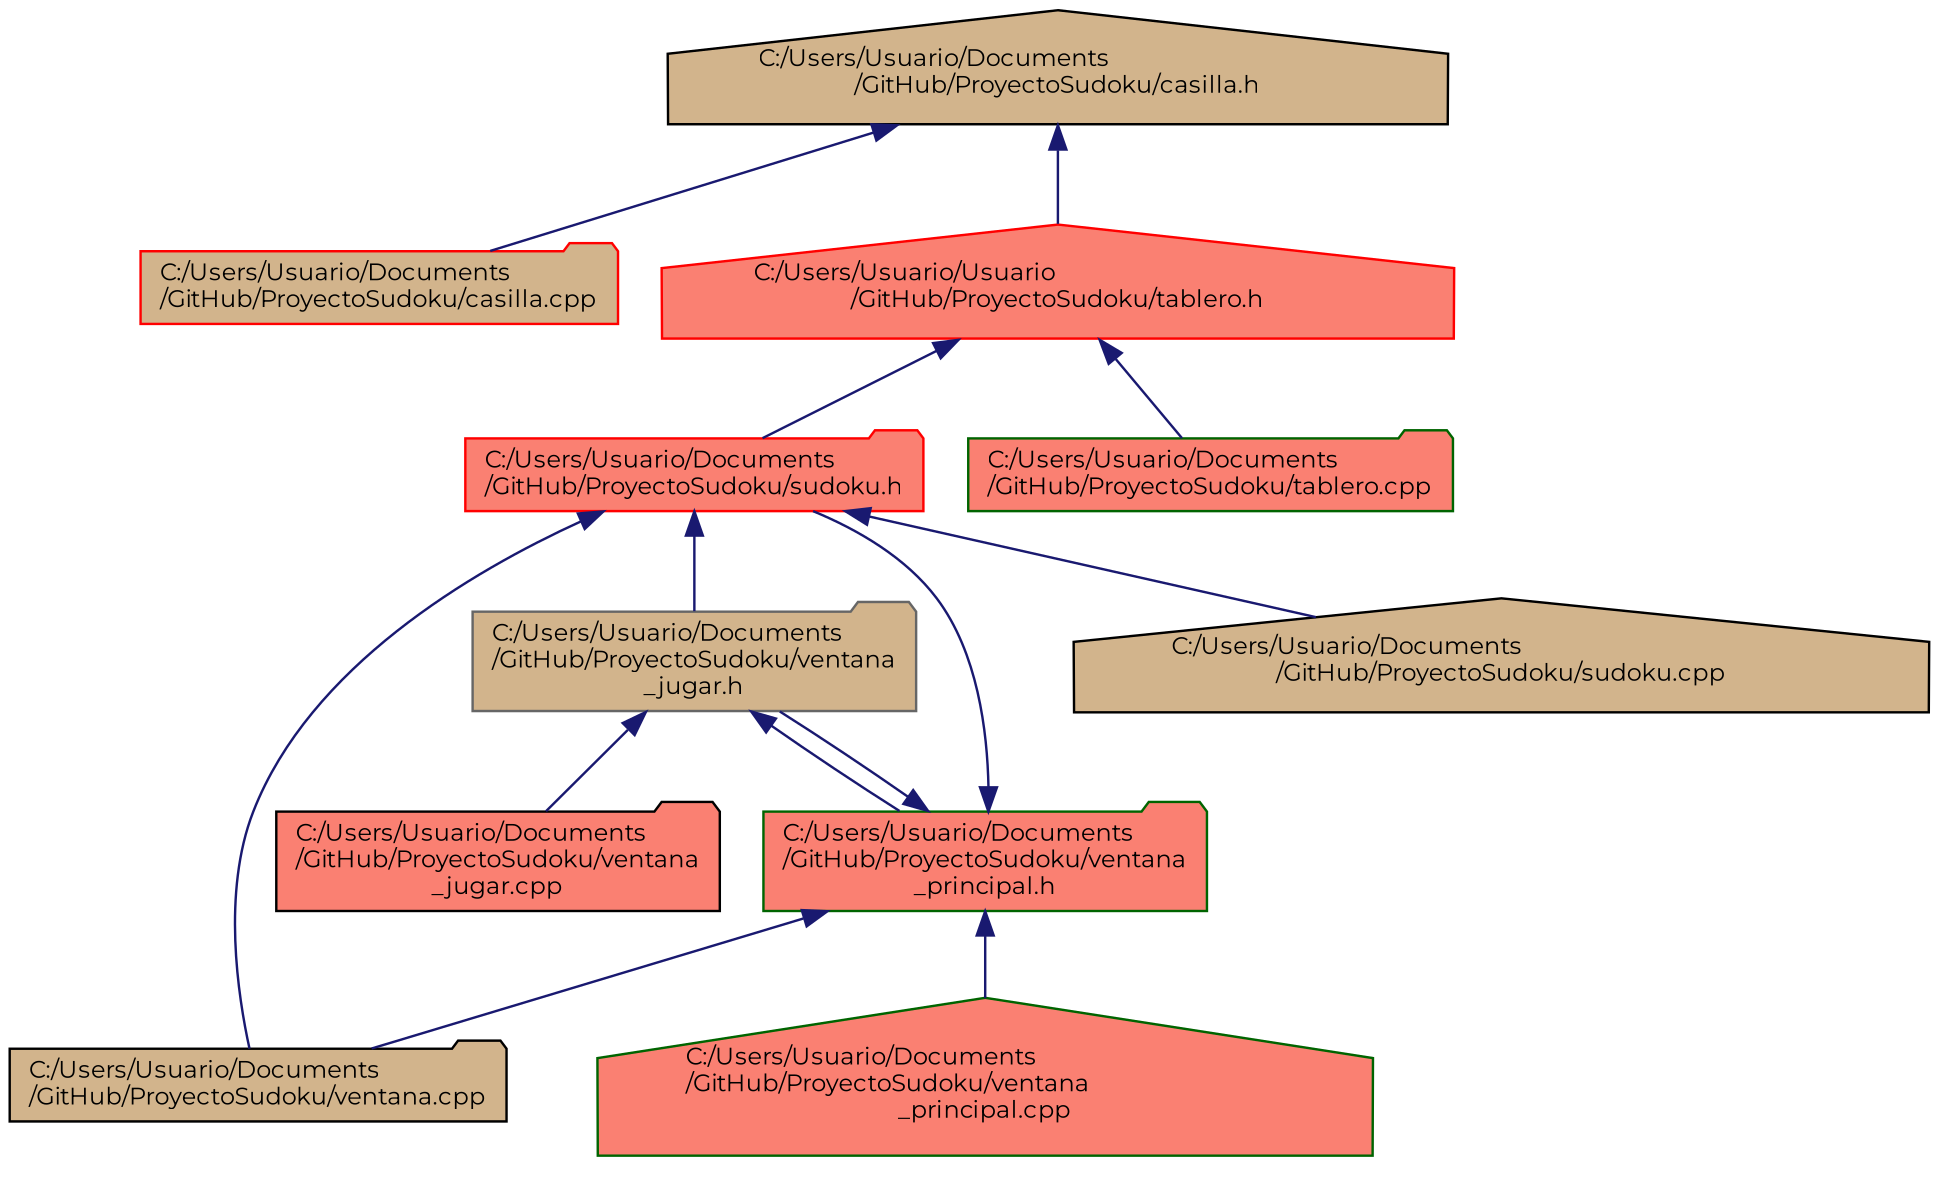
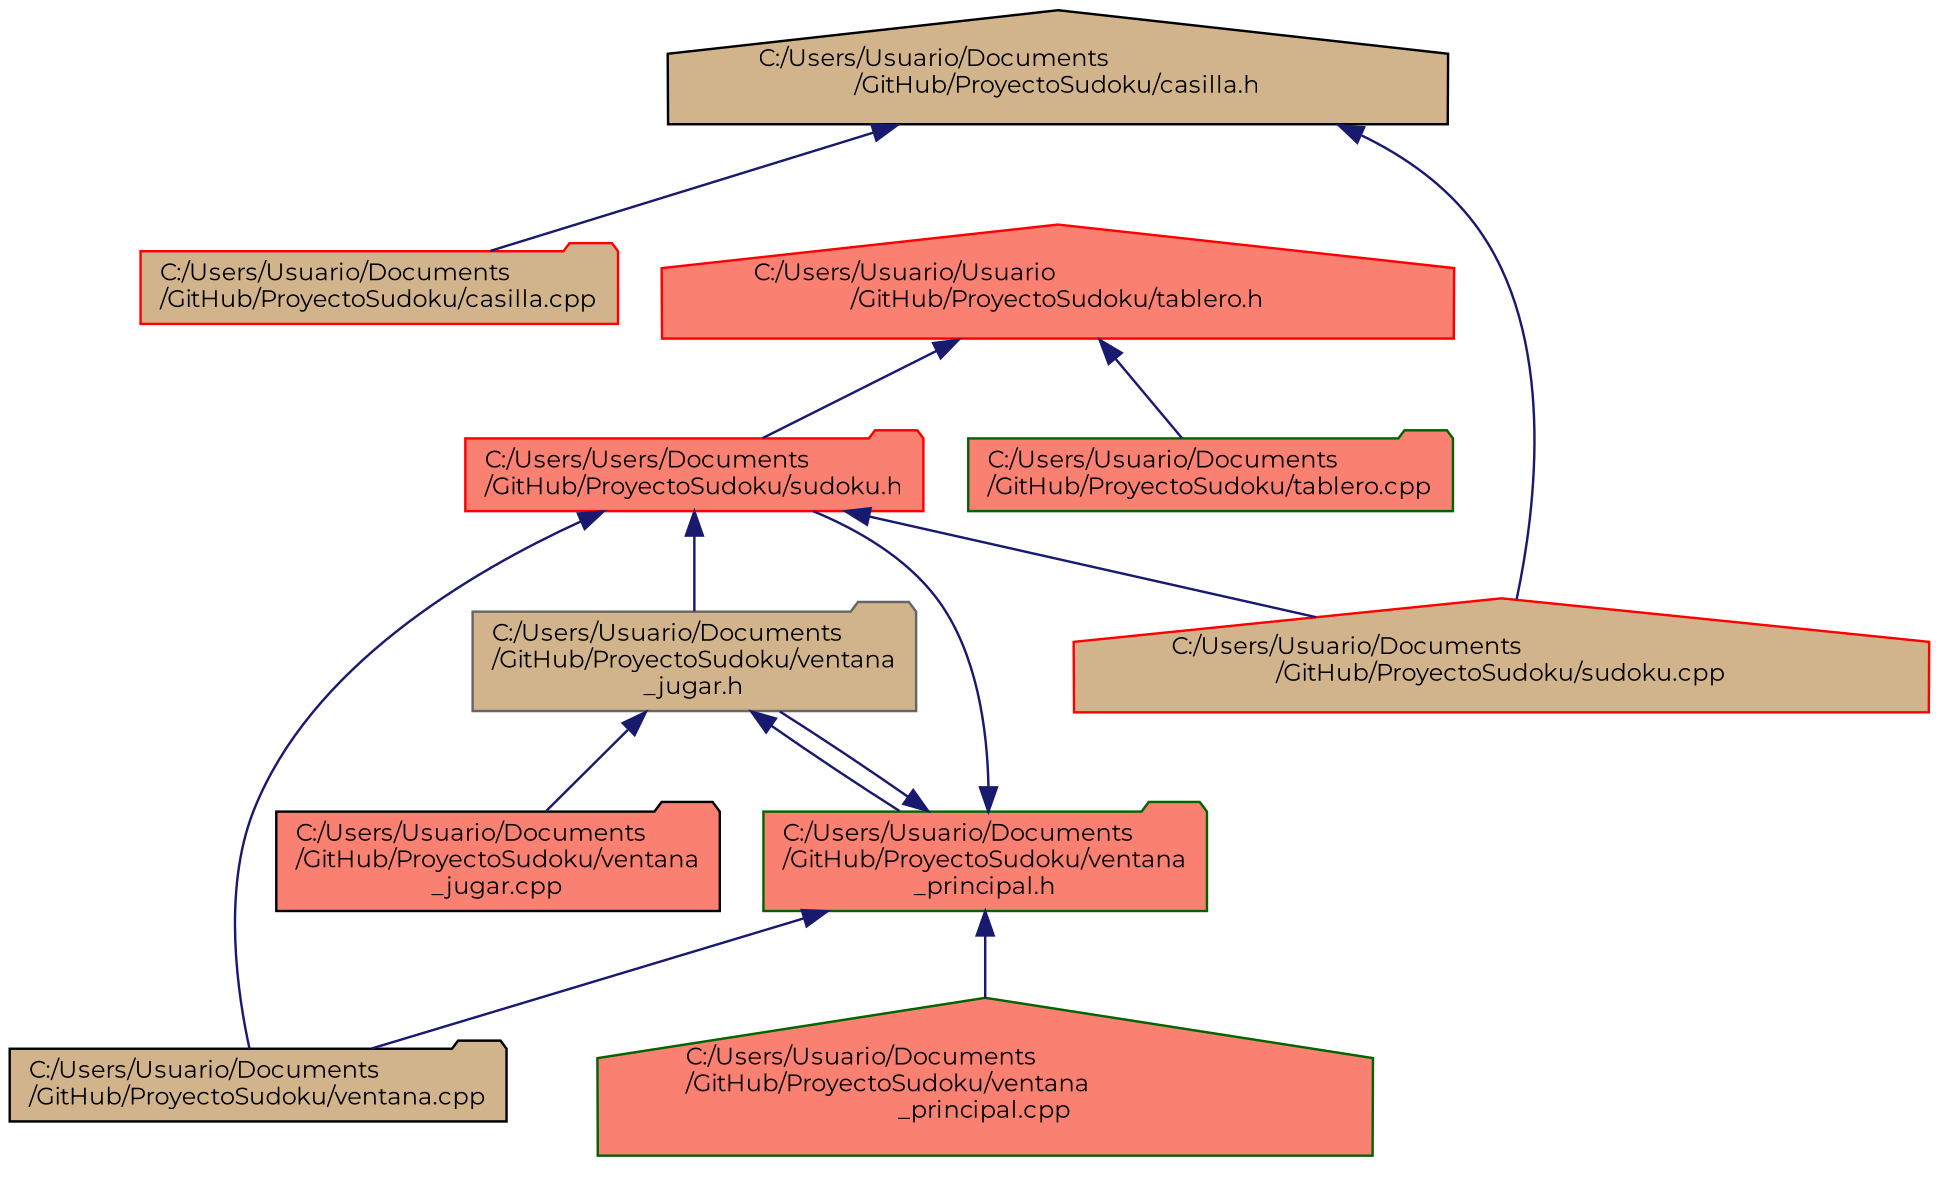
(1058, 187) -> (1523, 335)
(694, 475) -> (694, 475)
(1501, 661) -> (1501, 661)
